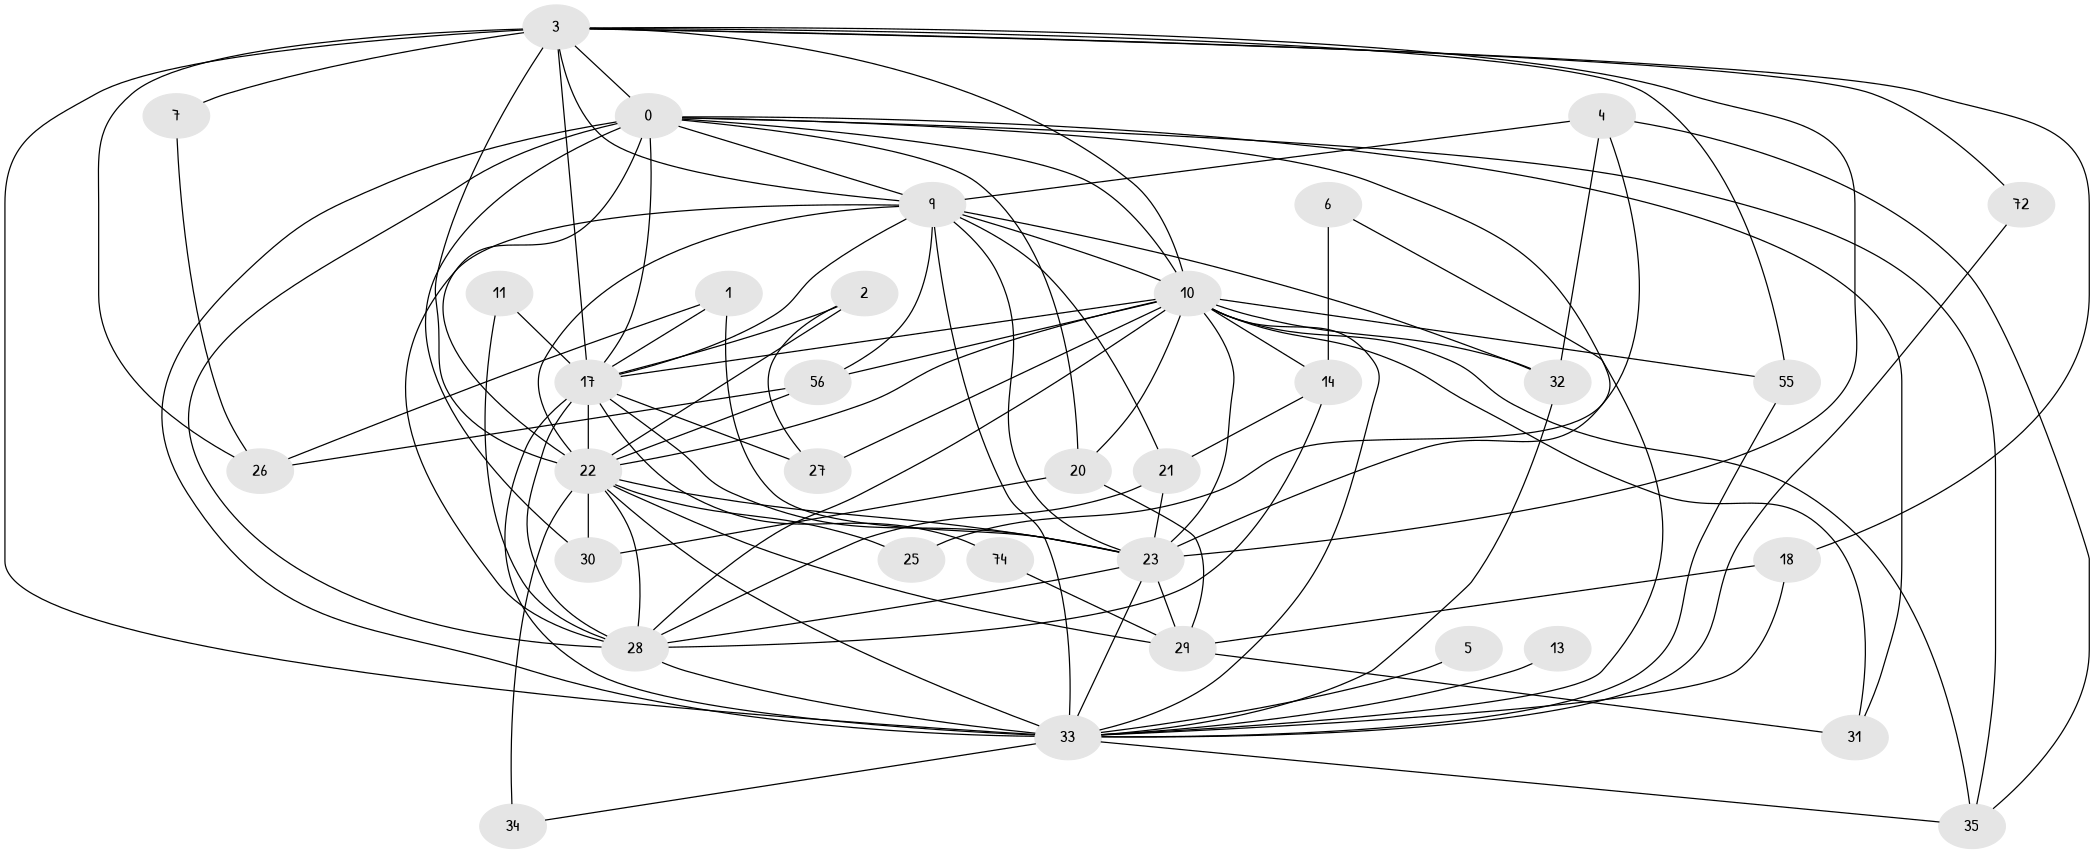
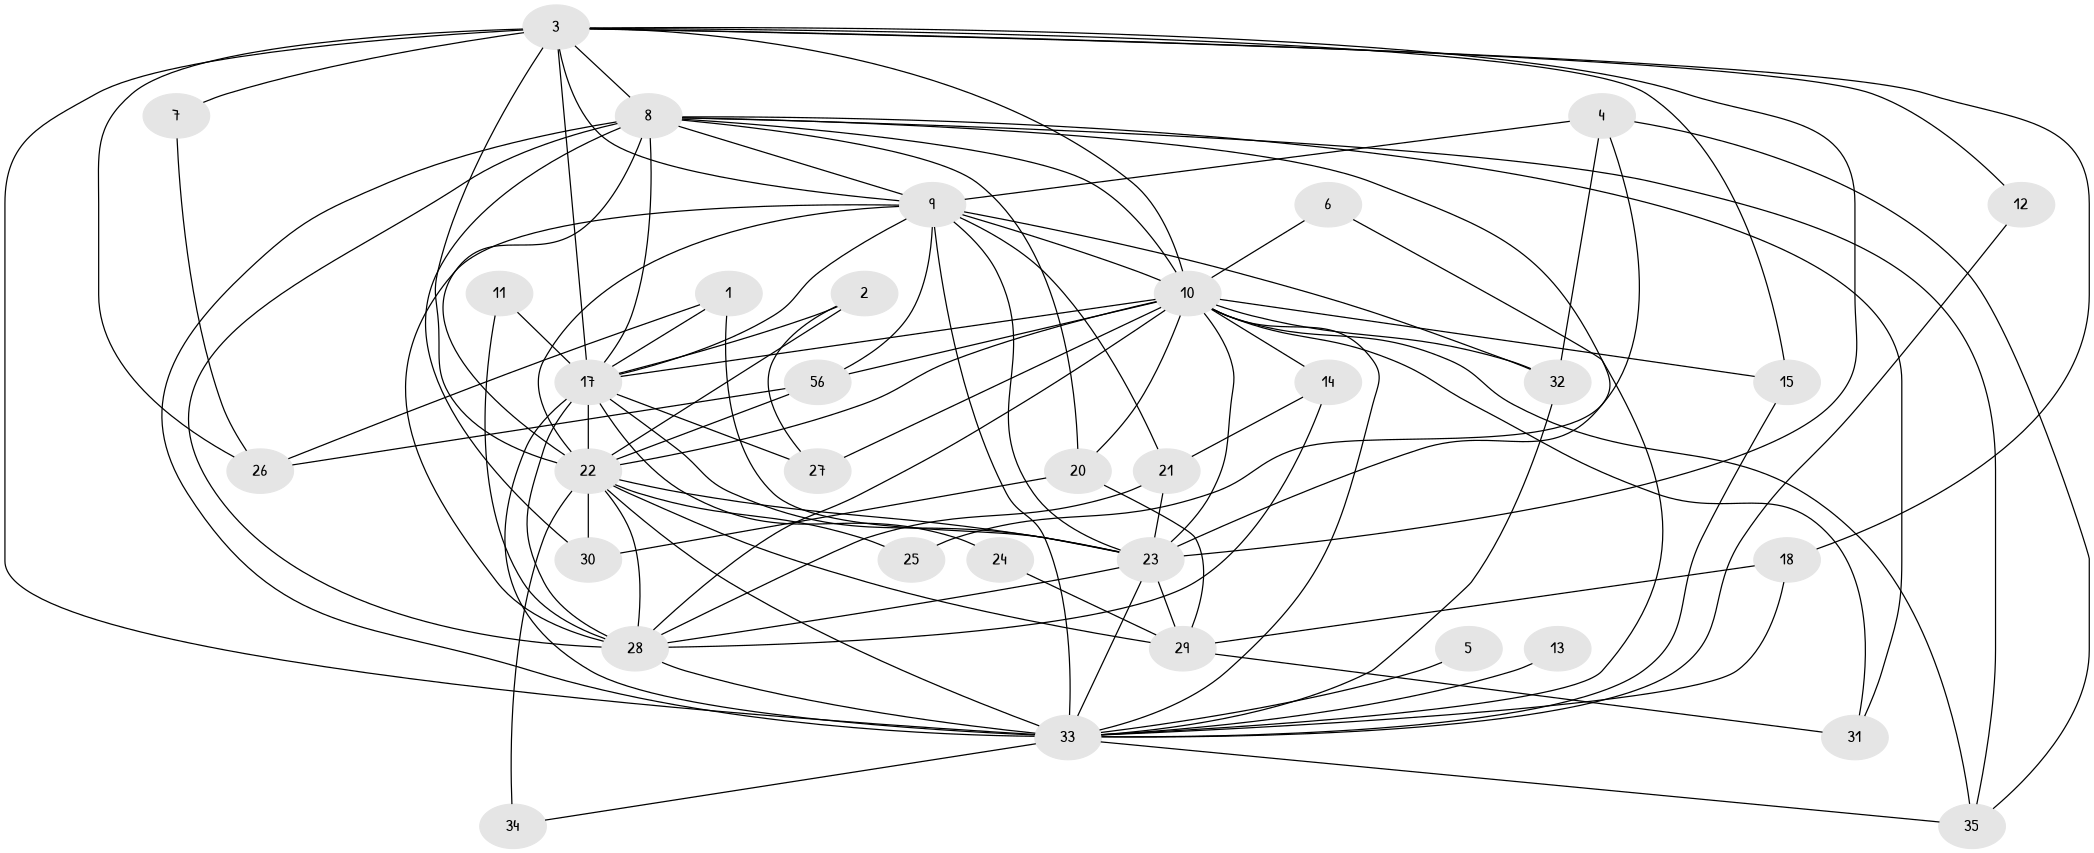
(649, 116) -> (649, 116)
(2021, 205) -> (2021, 205)
(1328, 290) -> (1258, 249)
(1787, 382) -> (1787, 382)
(1000, 560) -> (1000, 560)
